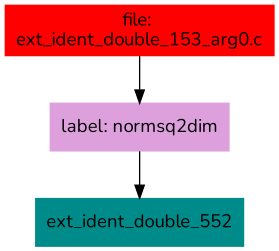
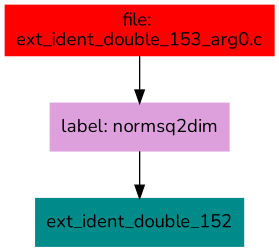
(140, 222) -> (140, 222)
